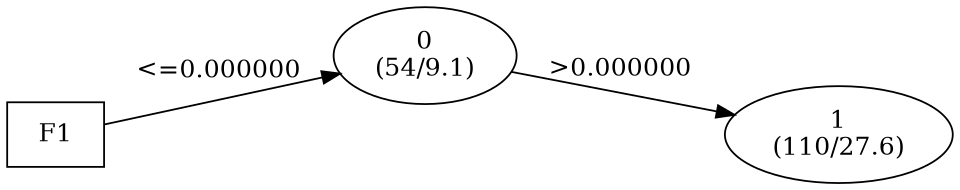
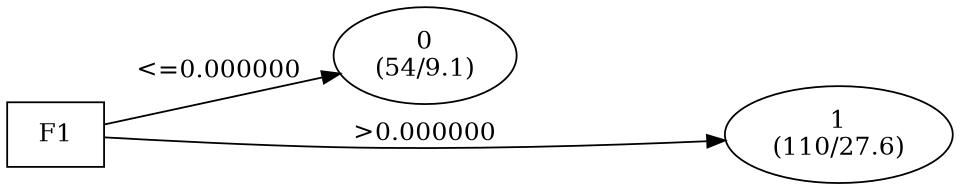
(614, 92) -> (405, 148)
